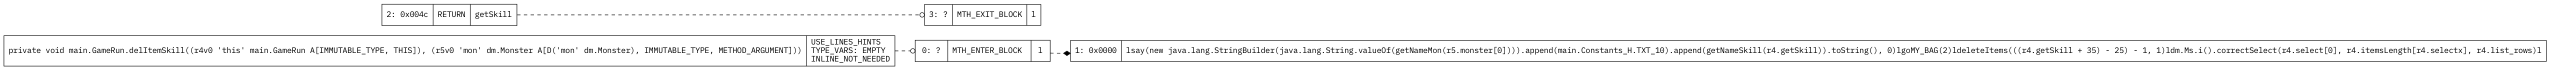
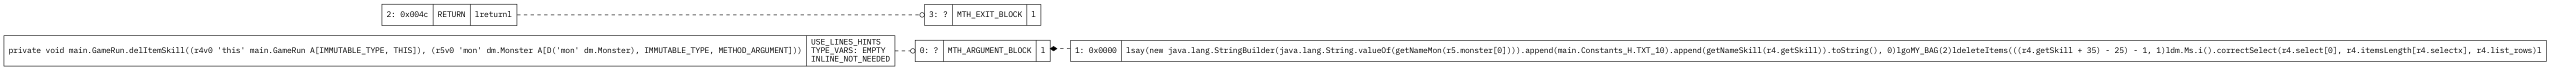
(494, 15) -> (494, 15)
(987, 51) -> (990, 51)
(1057, 53) -> (1064, 49)
